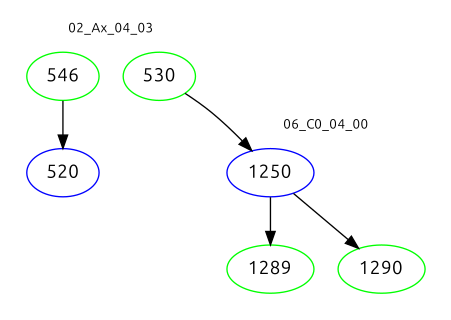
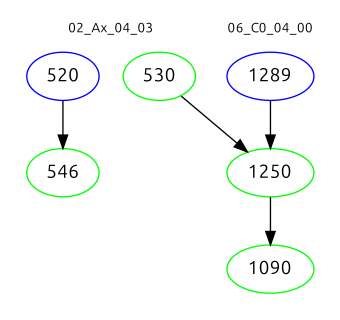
(63, 118) -> (63, 118)
(270, 173) -> (270, 173)
(270, 214) -> (270, 118)
(270, 269) -> (270, 76)
(382, 269) -> (270, 269)
